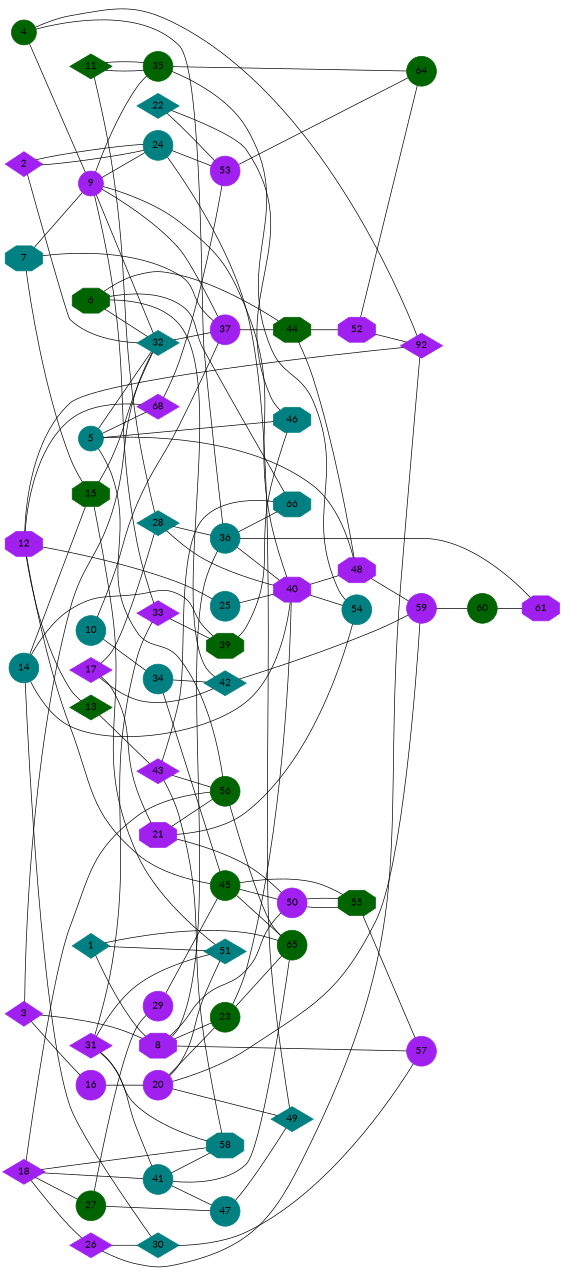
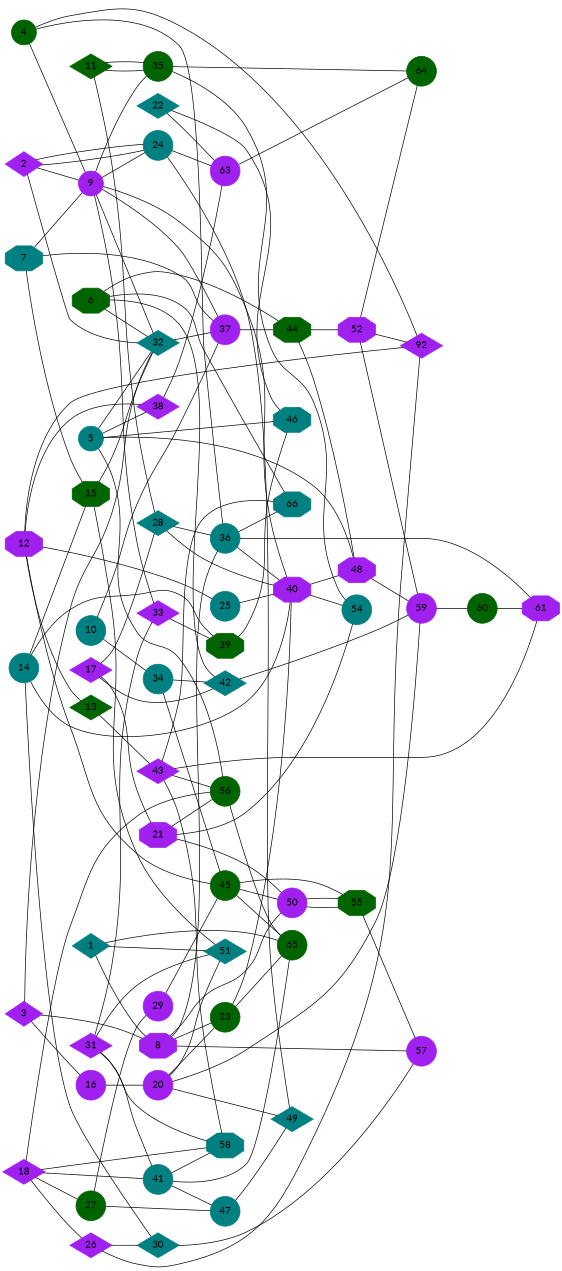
(225, 171) -> (225, 171)
none -> (58, 174)
(158, 407) -> (158, 407)
none -> (389, 468)
none -> (382, 757)
